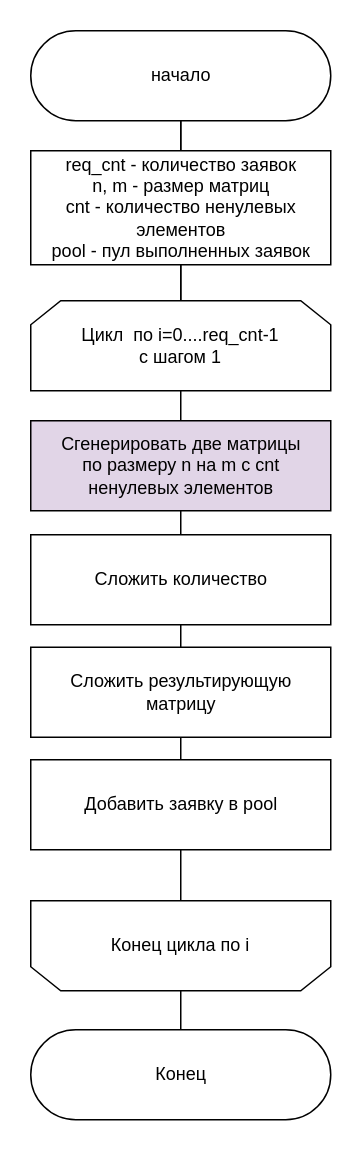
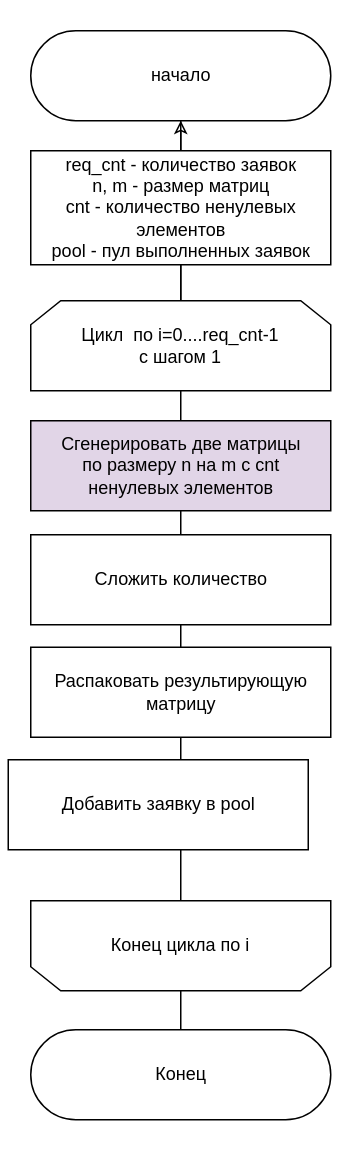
(181, 683) -> (181, 683)
(182, 692) -> (182, 692)
(181, 805) -> (158, 805)
